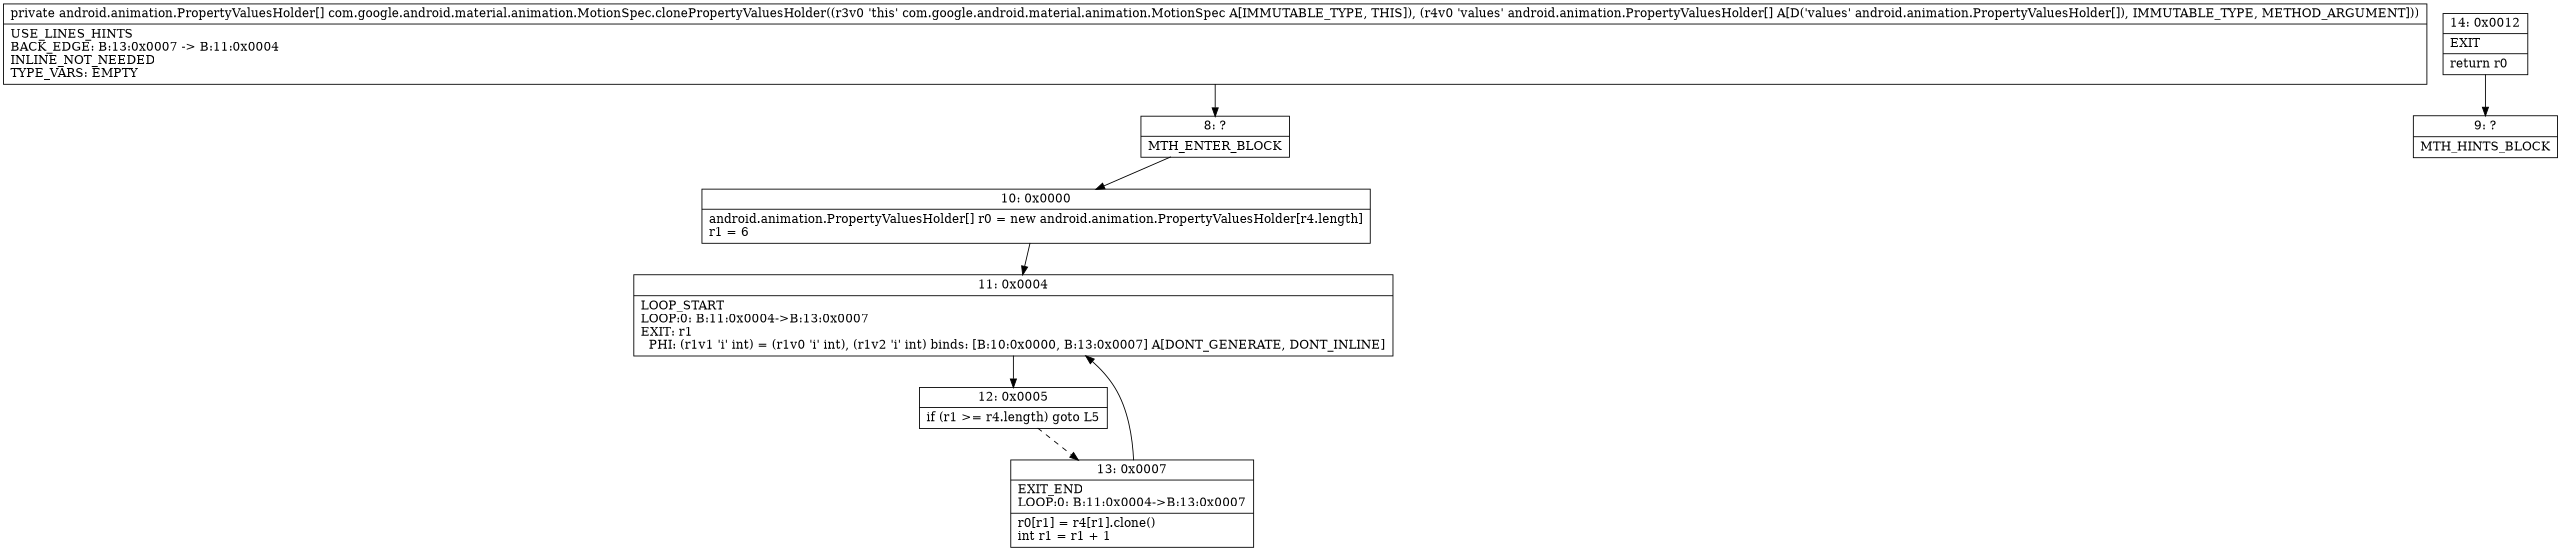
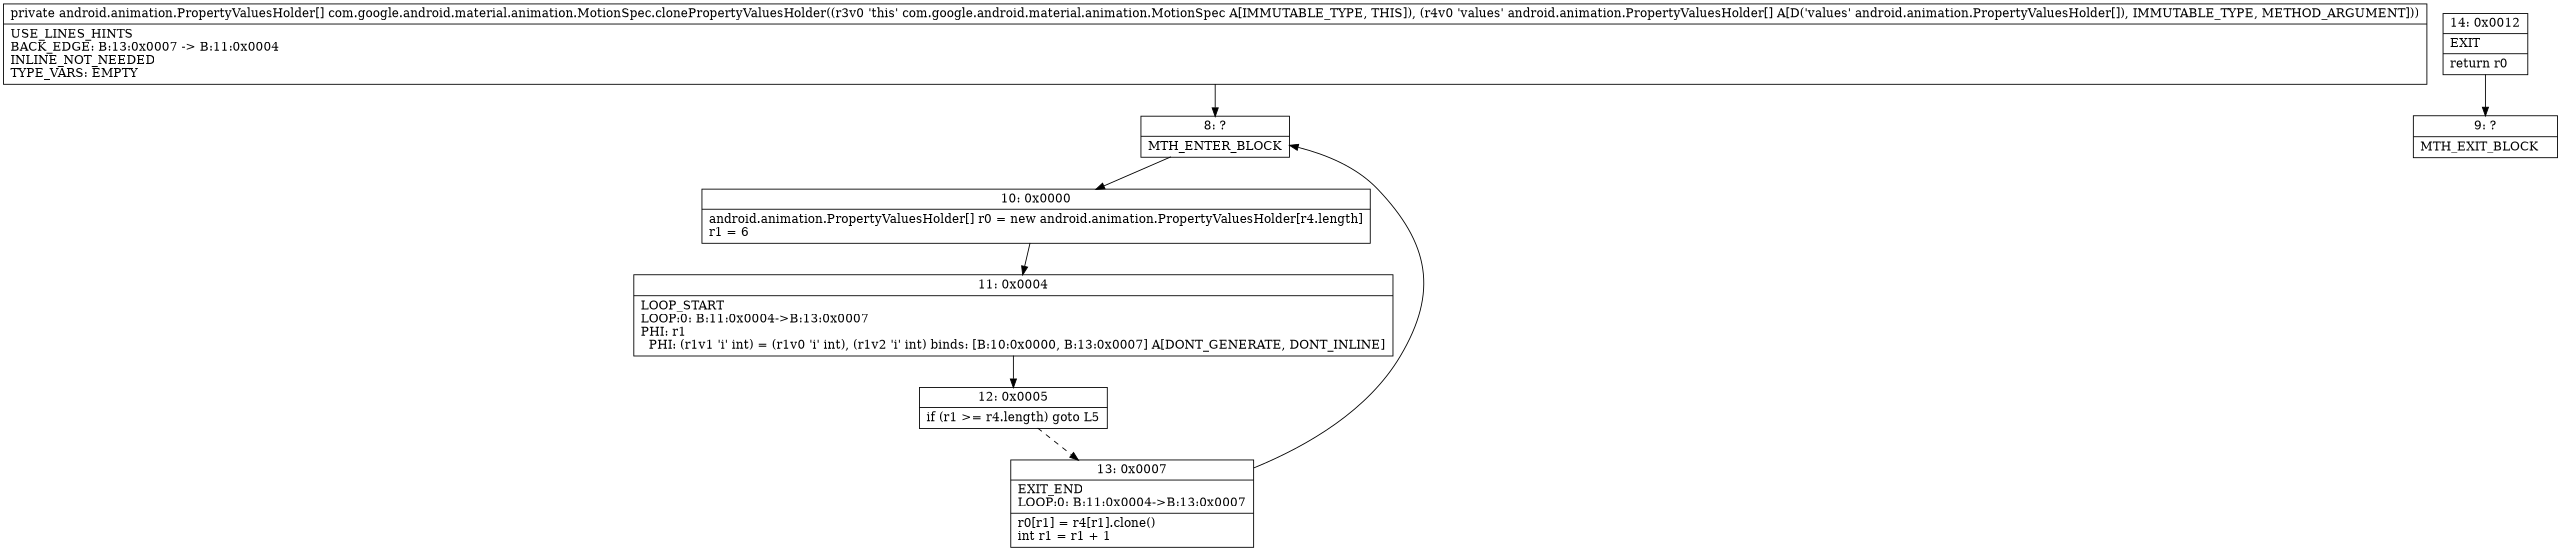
(2485, 147) -> (2480, 147)
(669, 332) -> (666, 332)
(1124, 406) -> (1418, 316)
